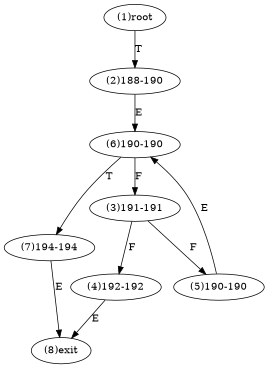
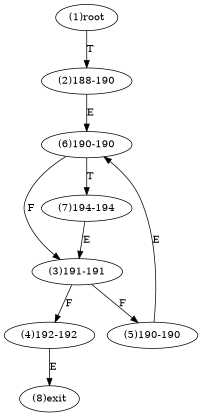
(55, 295) -> (83, 236)
